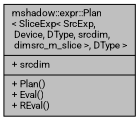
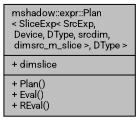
(31, 65) -> (34, 65)
